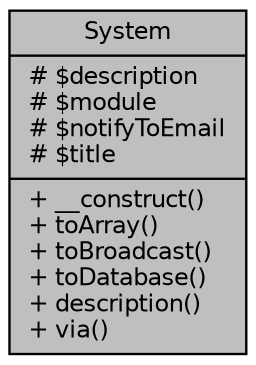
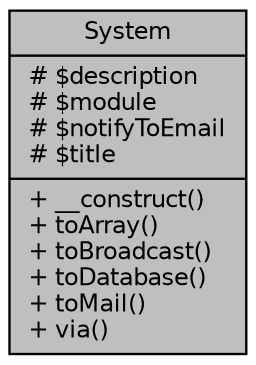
(115, 304) -> (88, 304)
